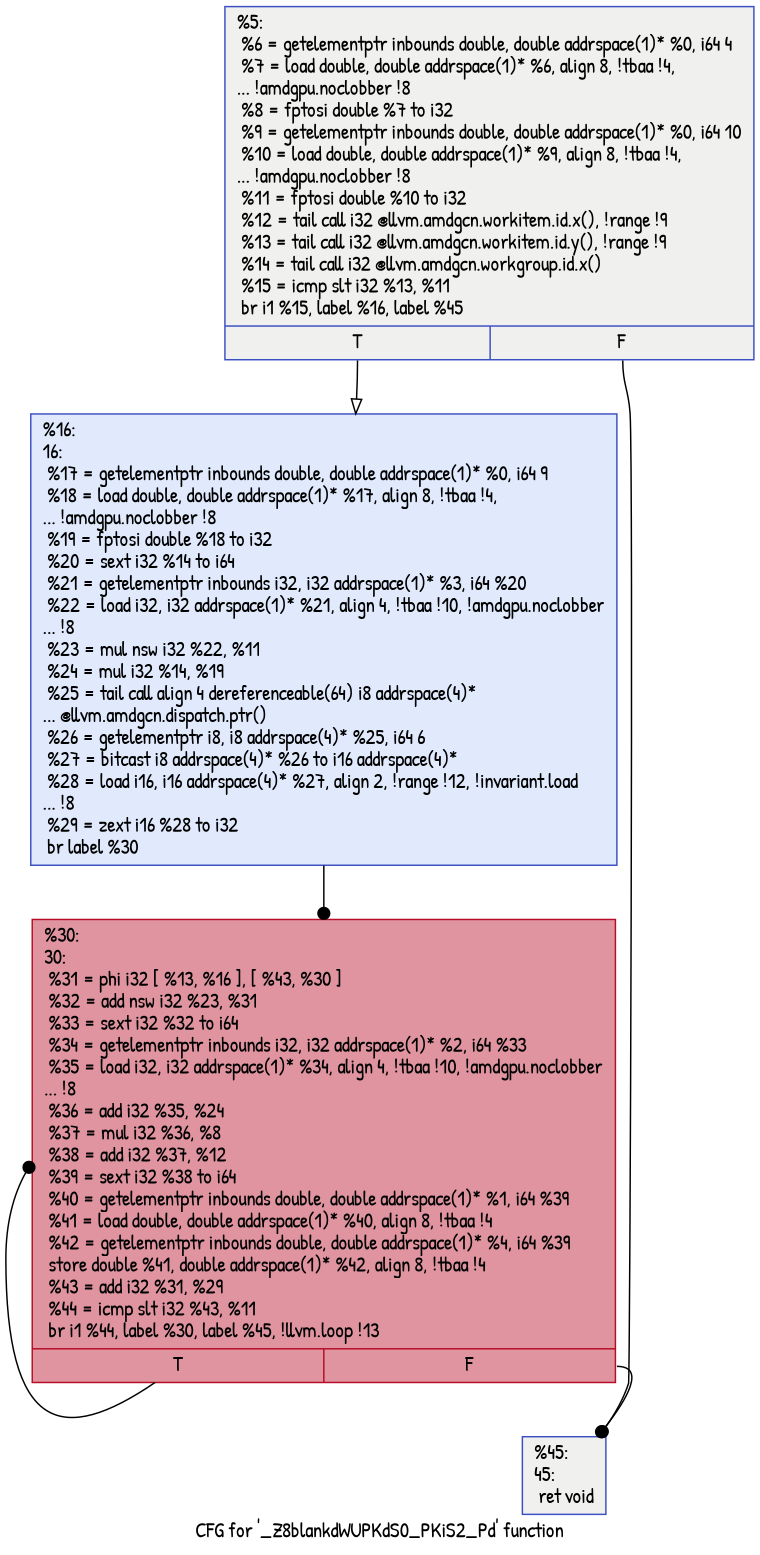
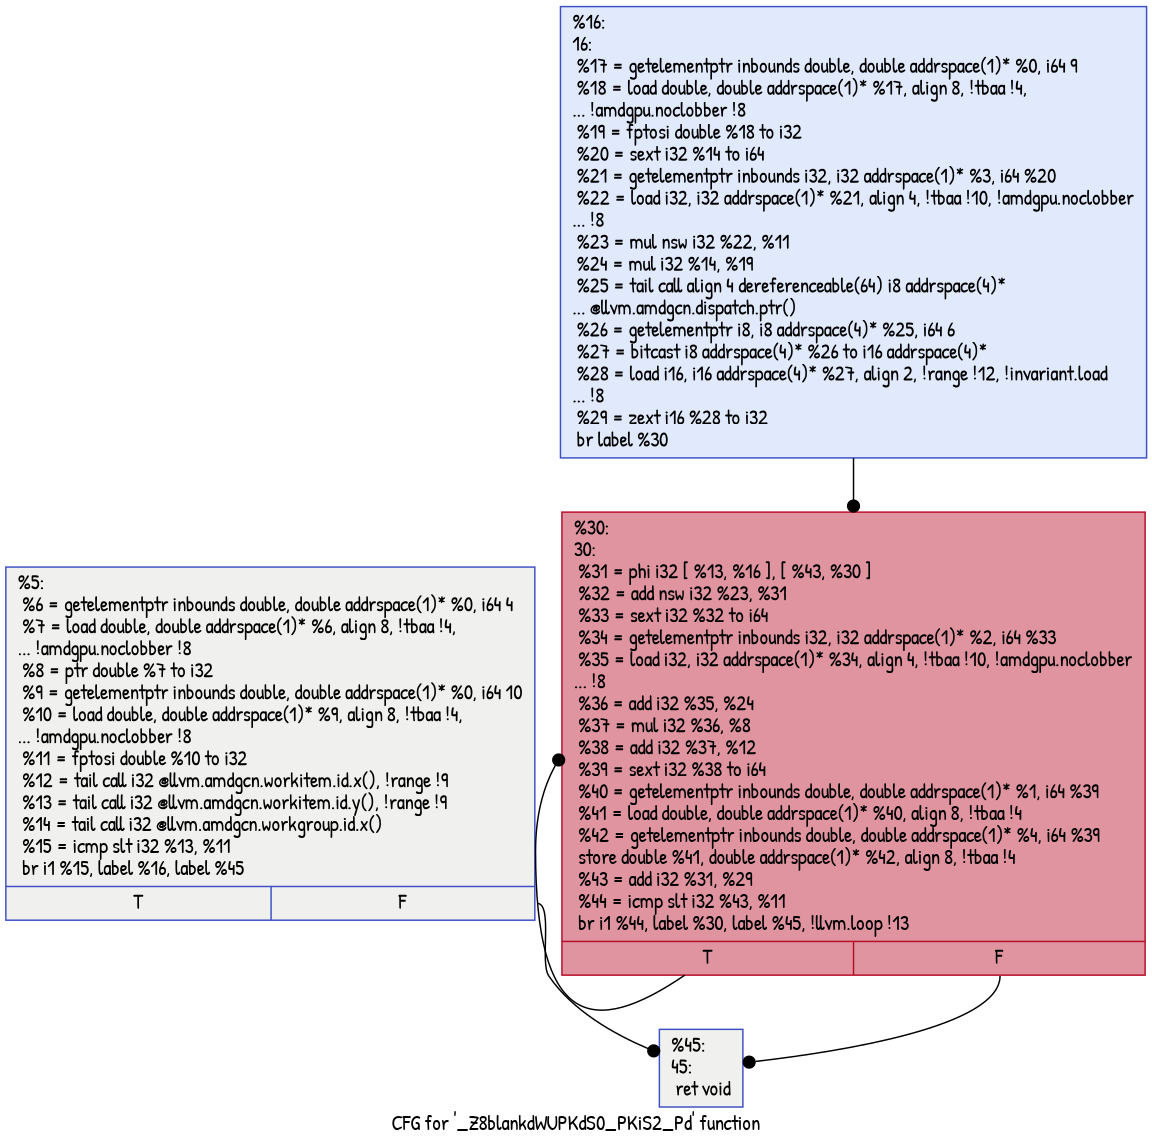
(345, 111) -> (116, 671)
(357, 380) -> none
